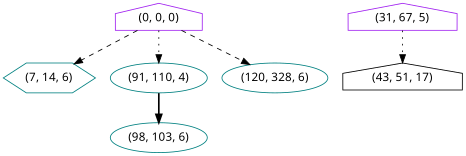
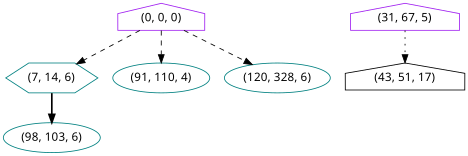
(159, 43) -> (161, 43)
(159, 104) -> (52, 104)
